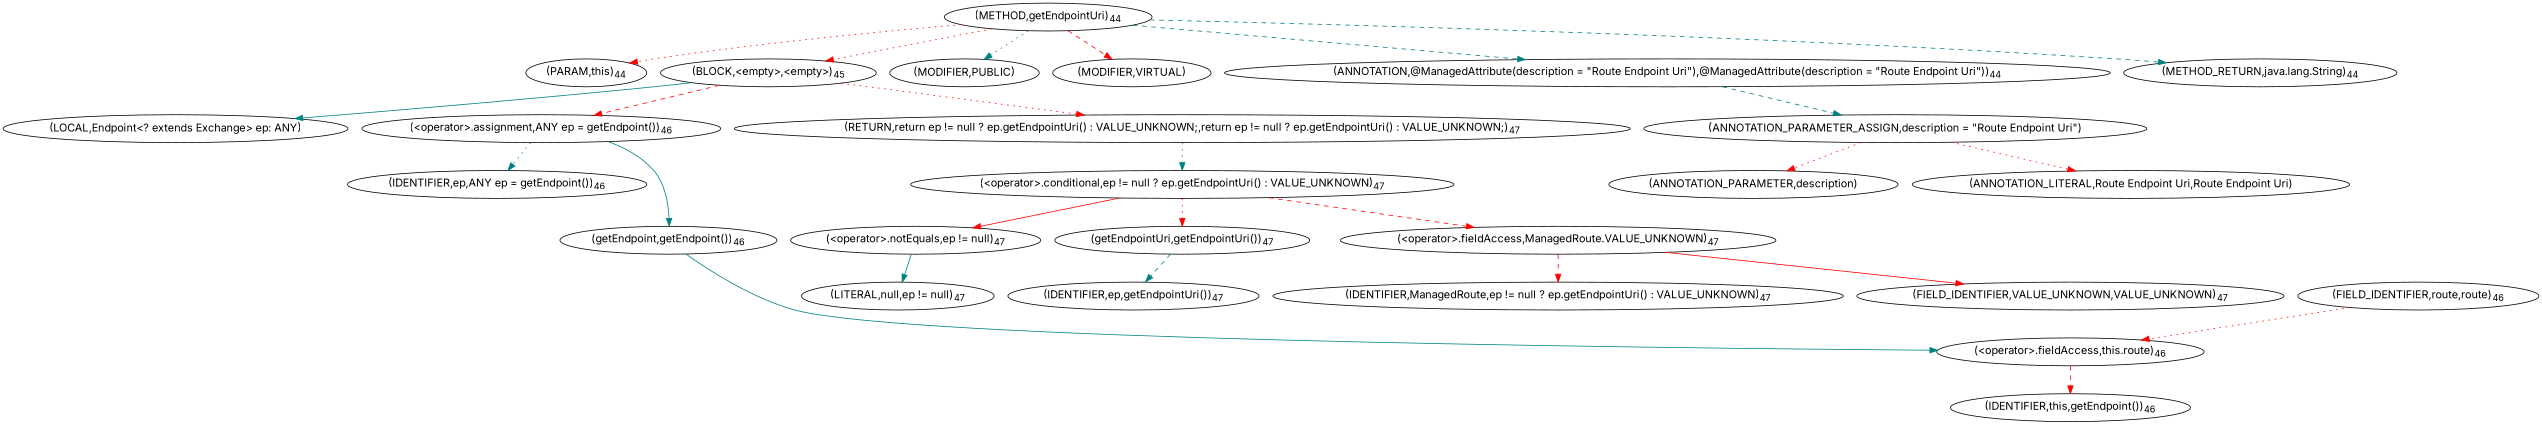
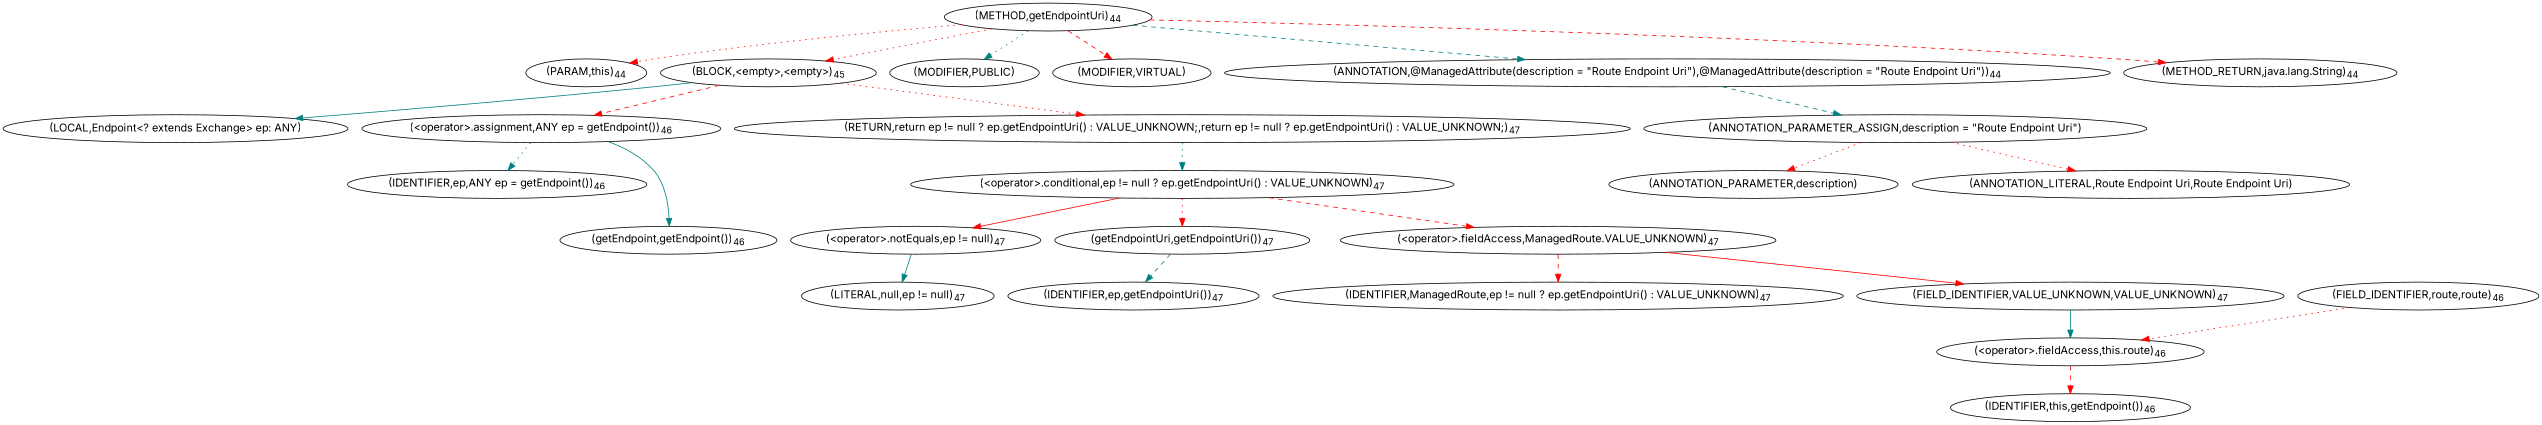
(1654, 36) -> (1654, 36)
(1300, 340) -> (2070, 320)
